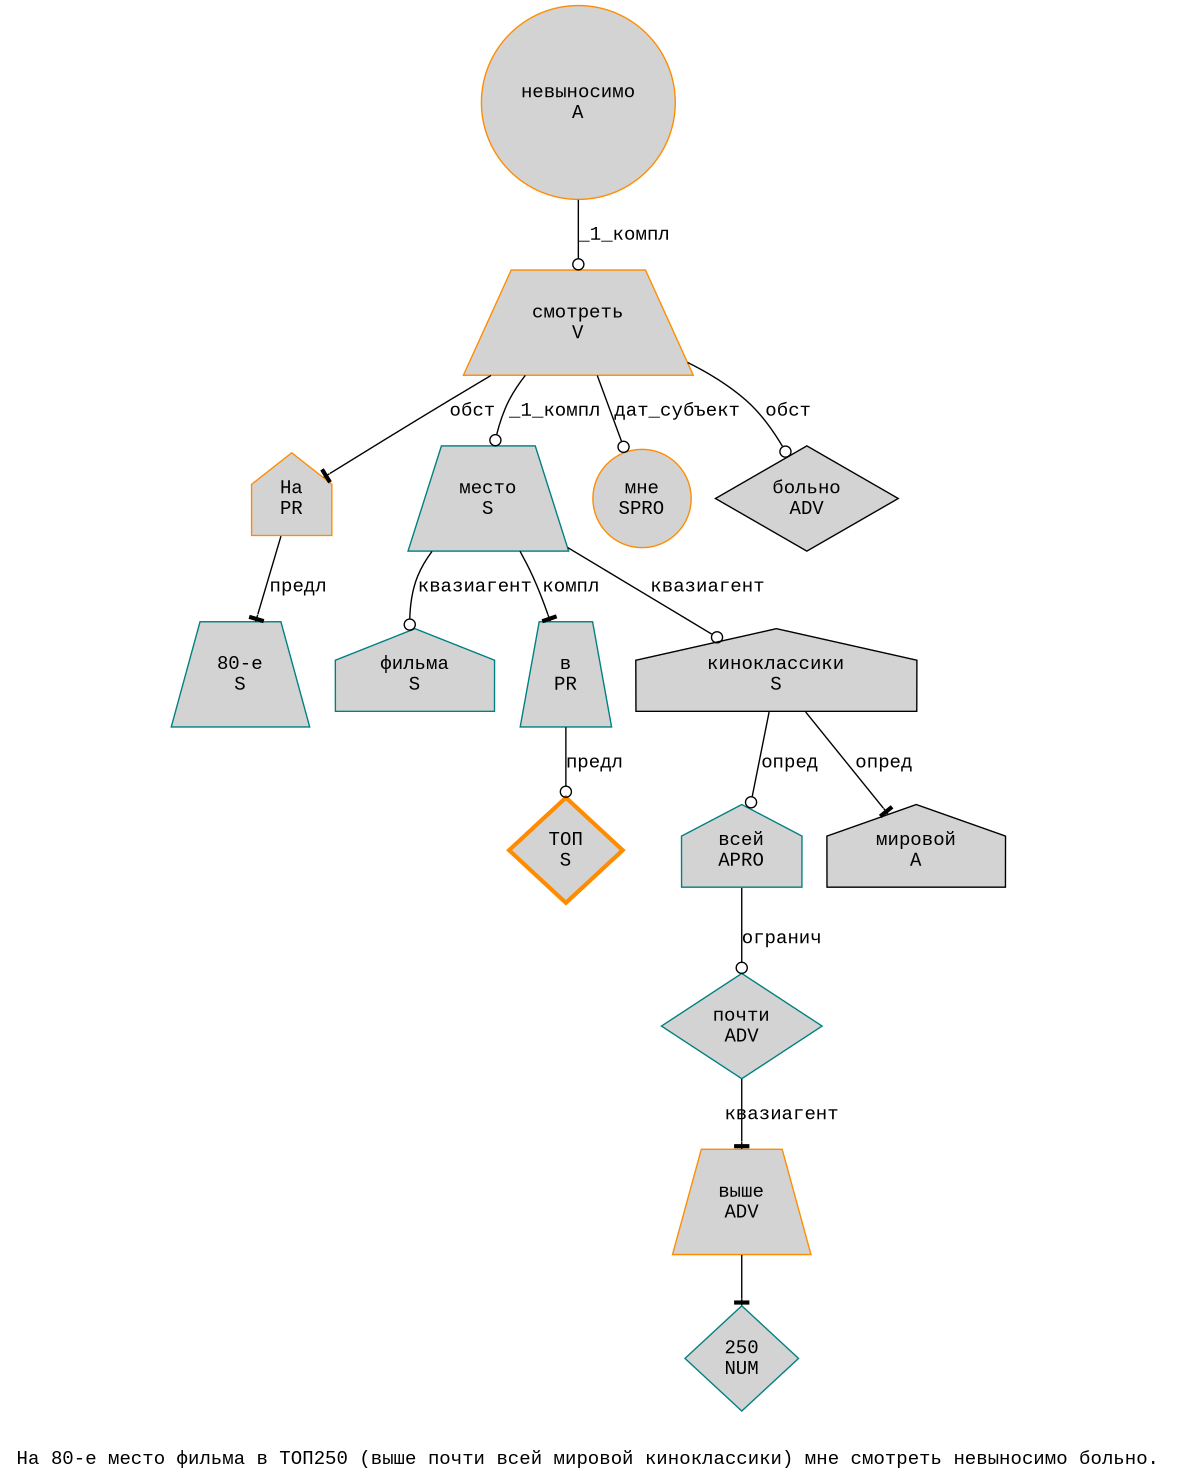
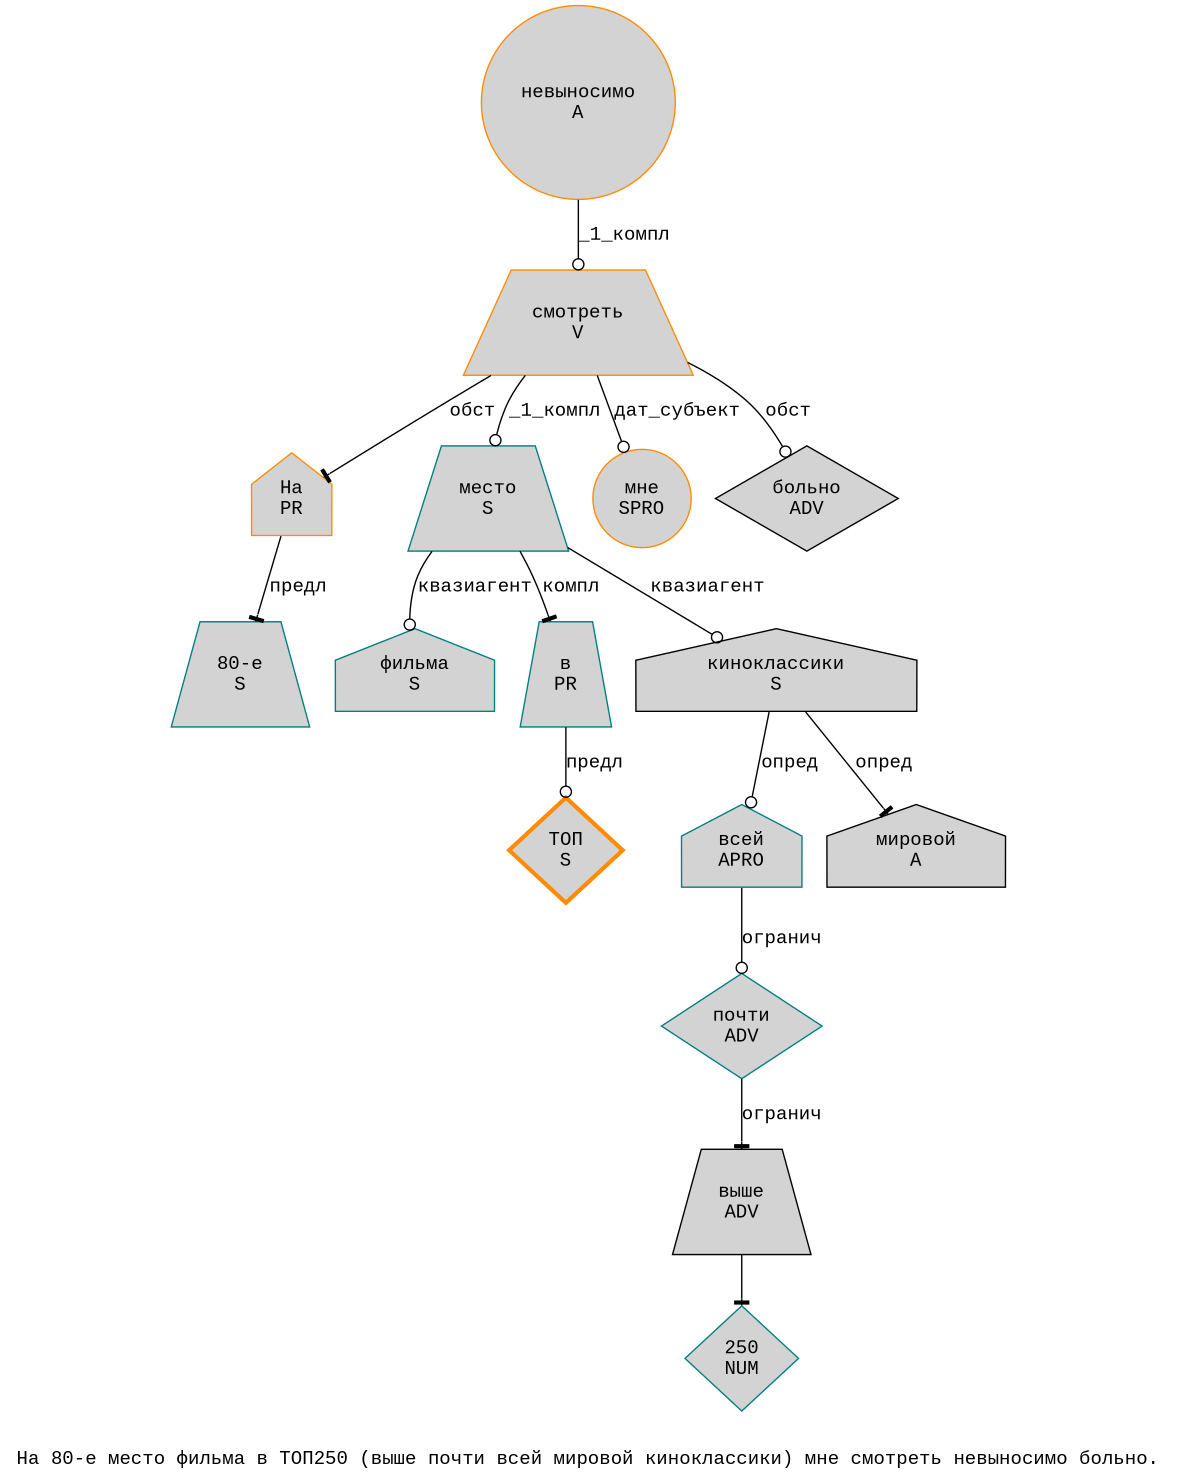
(782, 1114) -> (782, 1114)
(742, 1202) -> (742, 1202)
